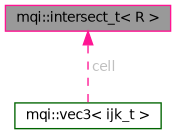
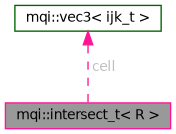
(88, 74) -> (88, 74)
